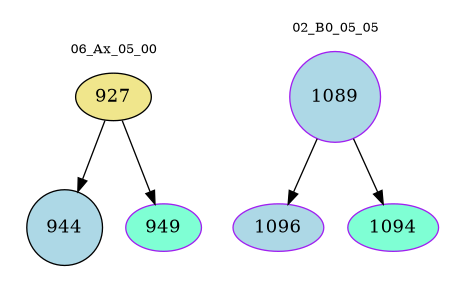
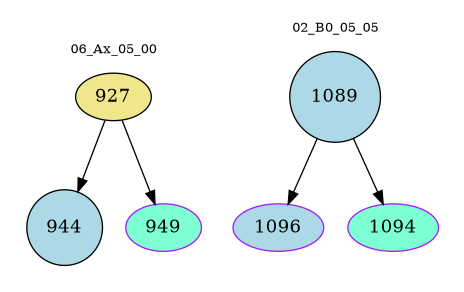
(335, 97) -> (335, 97)
